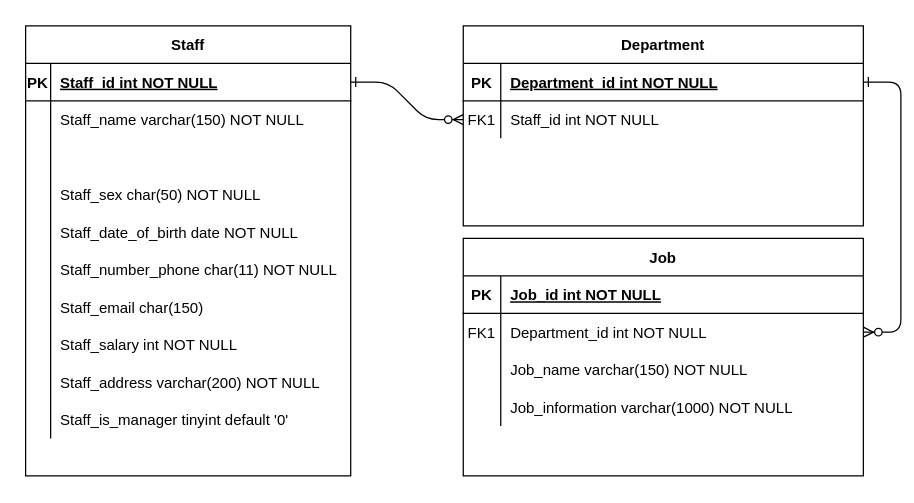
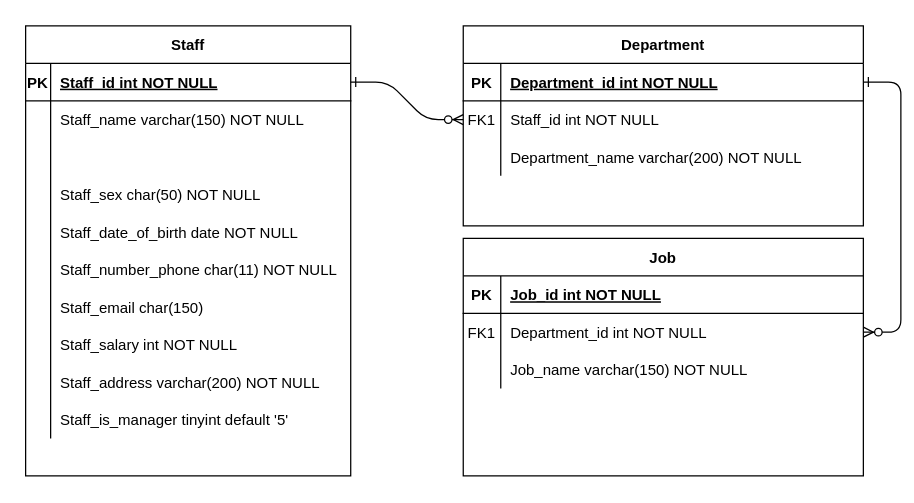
none -> (682, 157)
(682, 407) -> none
(194, 420) -> (194, 420)
